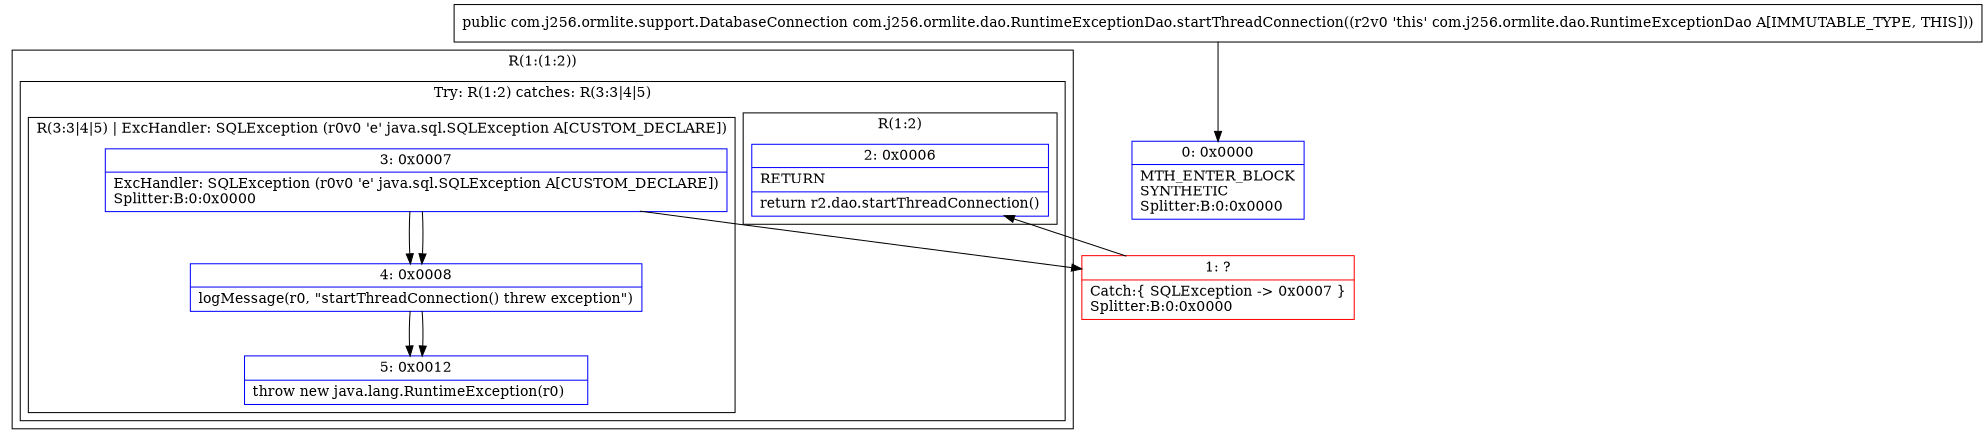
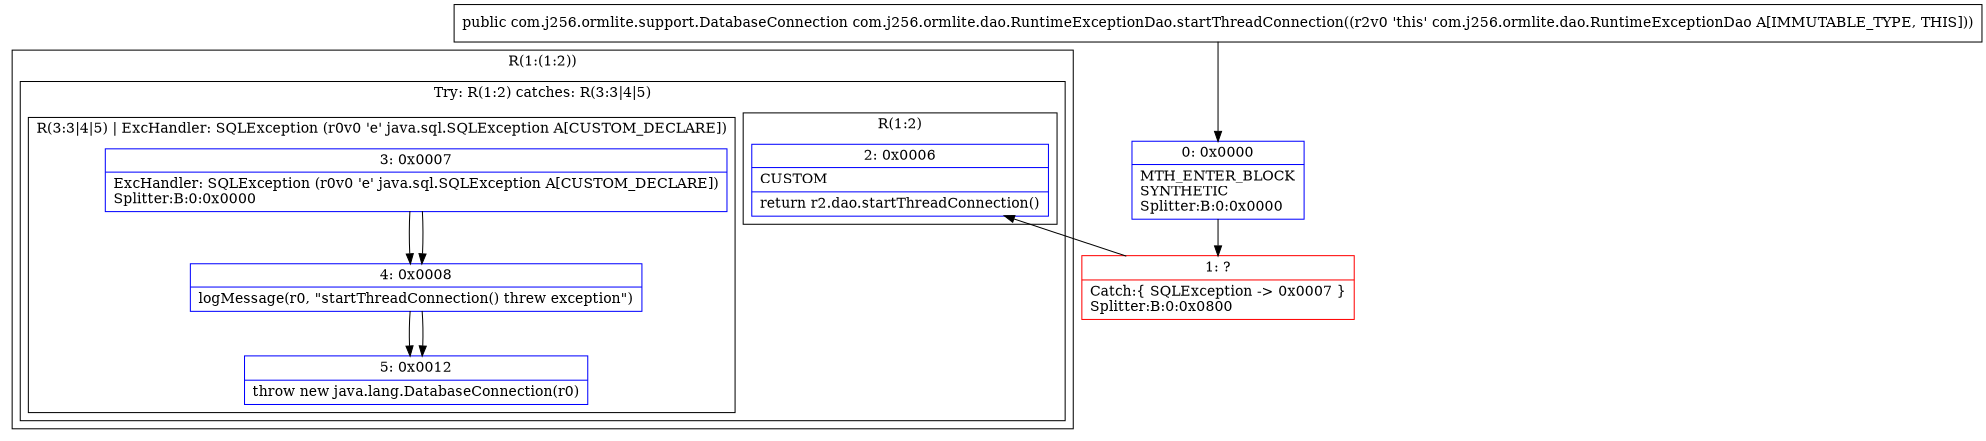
(793, 179) -> (794, 179)
(856, 240) -> (1218, 232)
(1162, 307) -> (1162, 307)
(409, 392) -> (416, 392)
